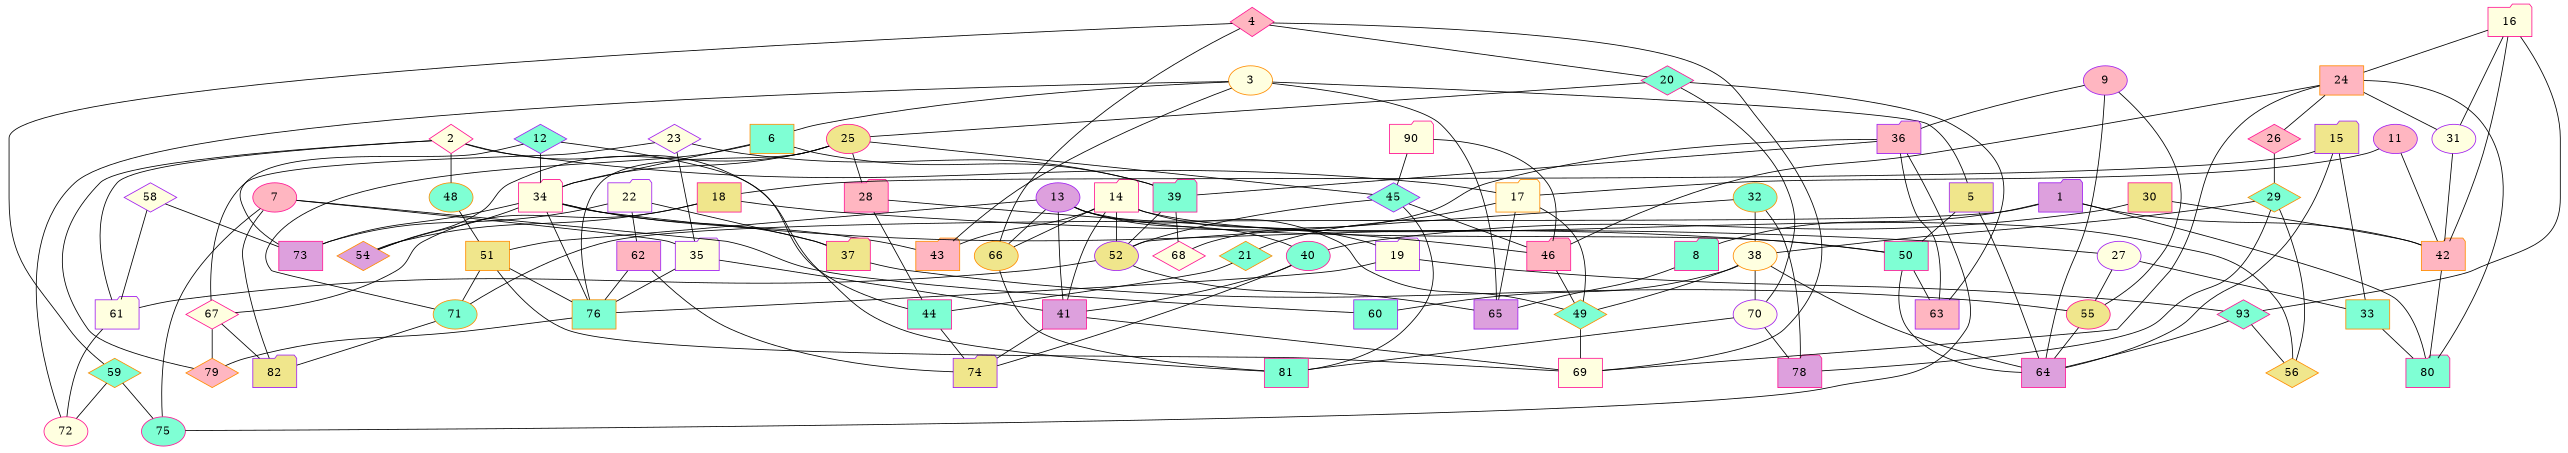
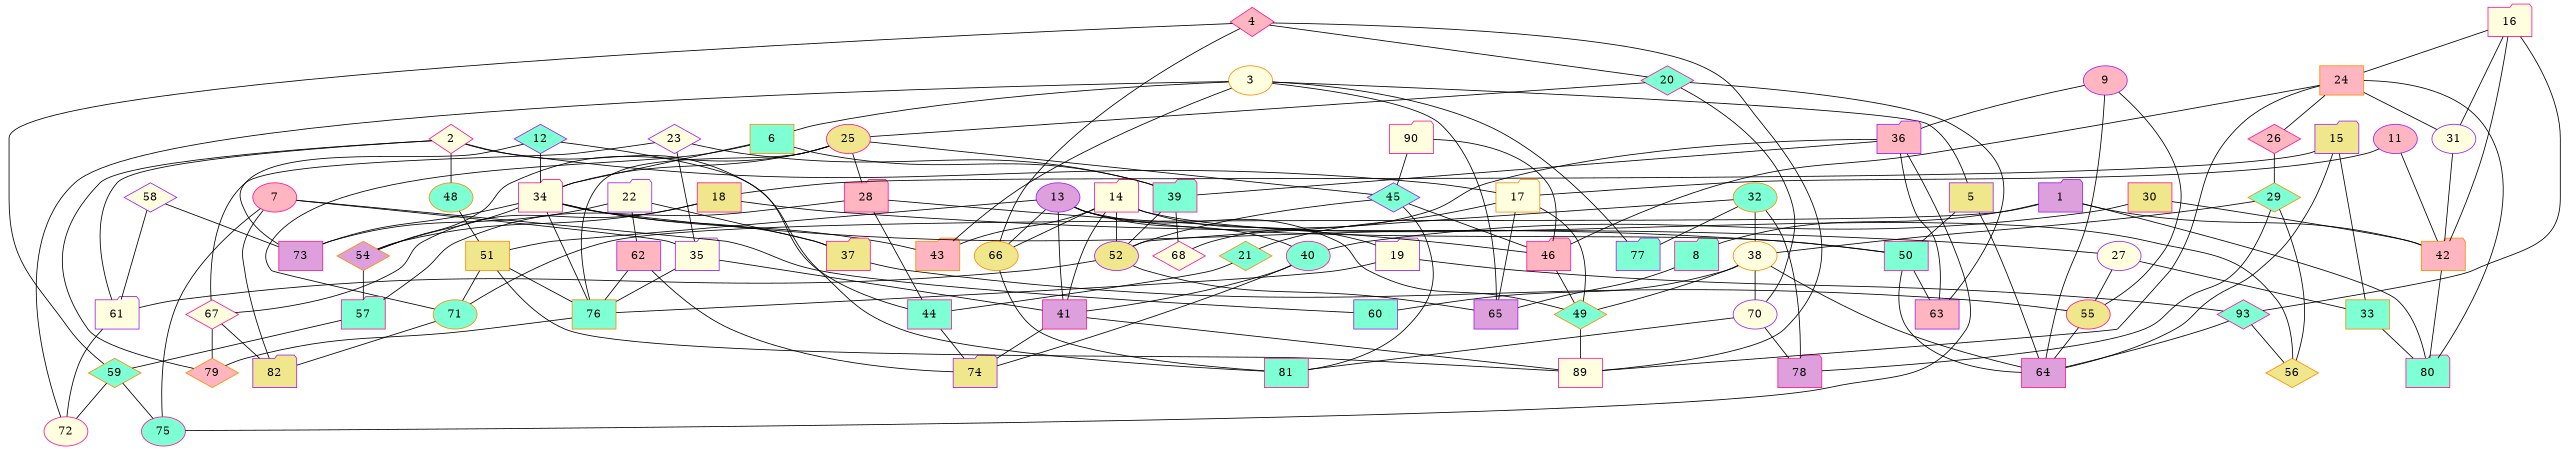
none -> (1638, 256)
none -> (363, 314)
(1580, 373) -> (1580, 373)
